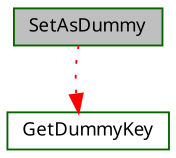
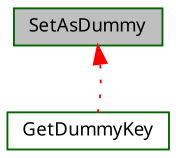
(76, 70) -> (101, 88)
